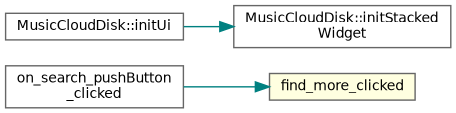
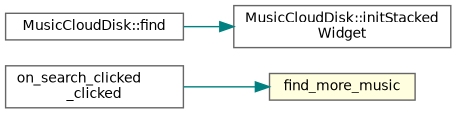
(94, 27) -> (94, 27)
(94, 87) -> (94, 87)
(342, 87) -> (342, 87)
